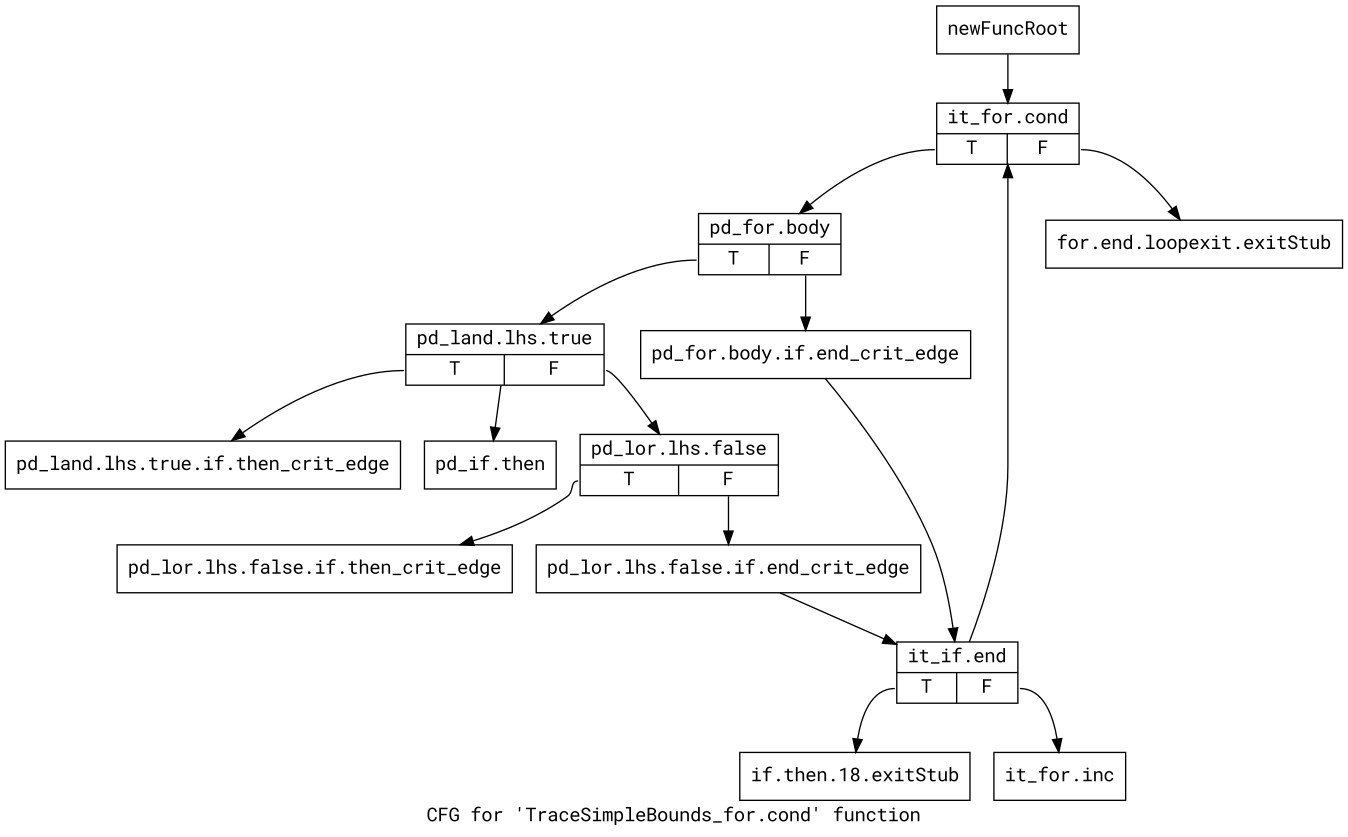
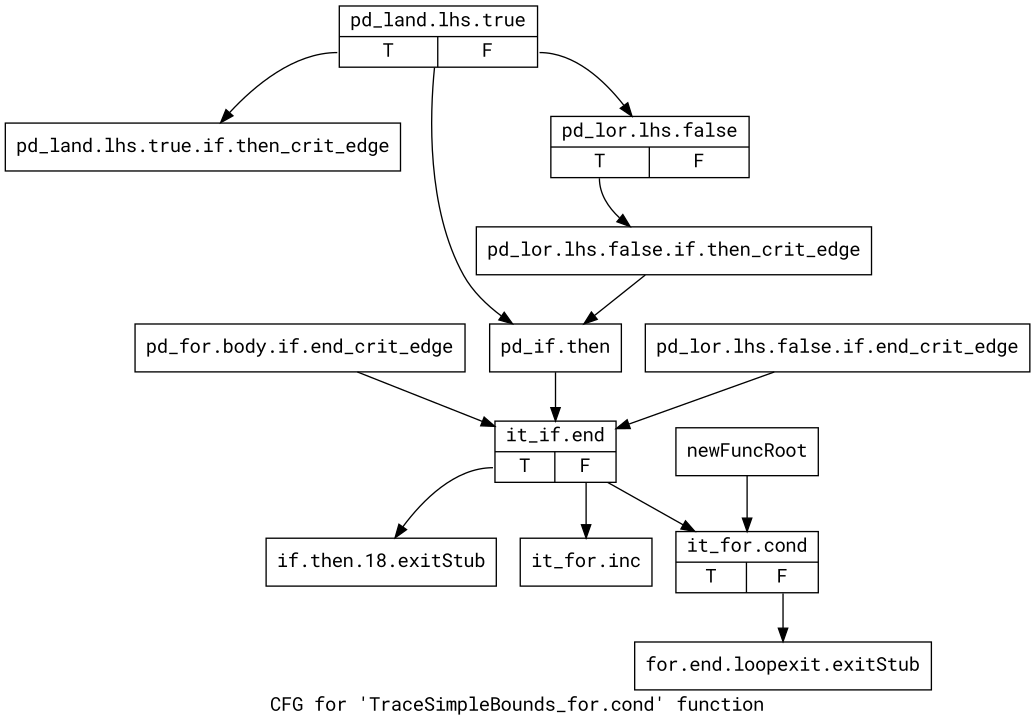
(770, 244) -> none
none -> (620, 295)
none -> (556, 390)
(728, 514) -> none
